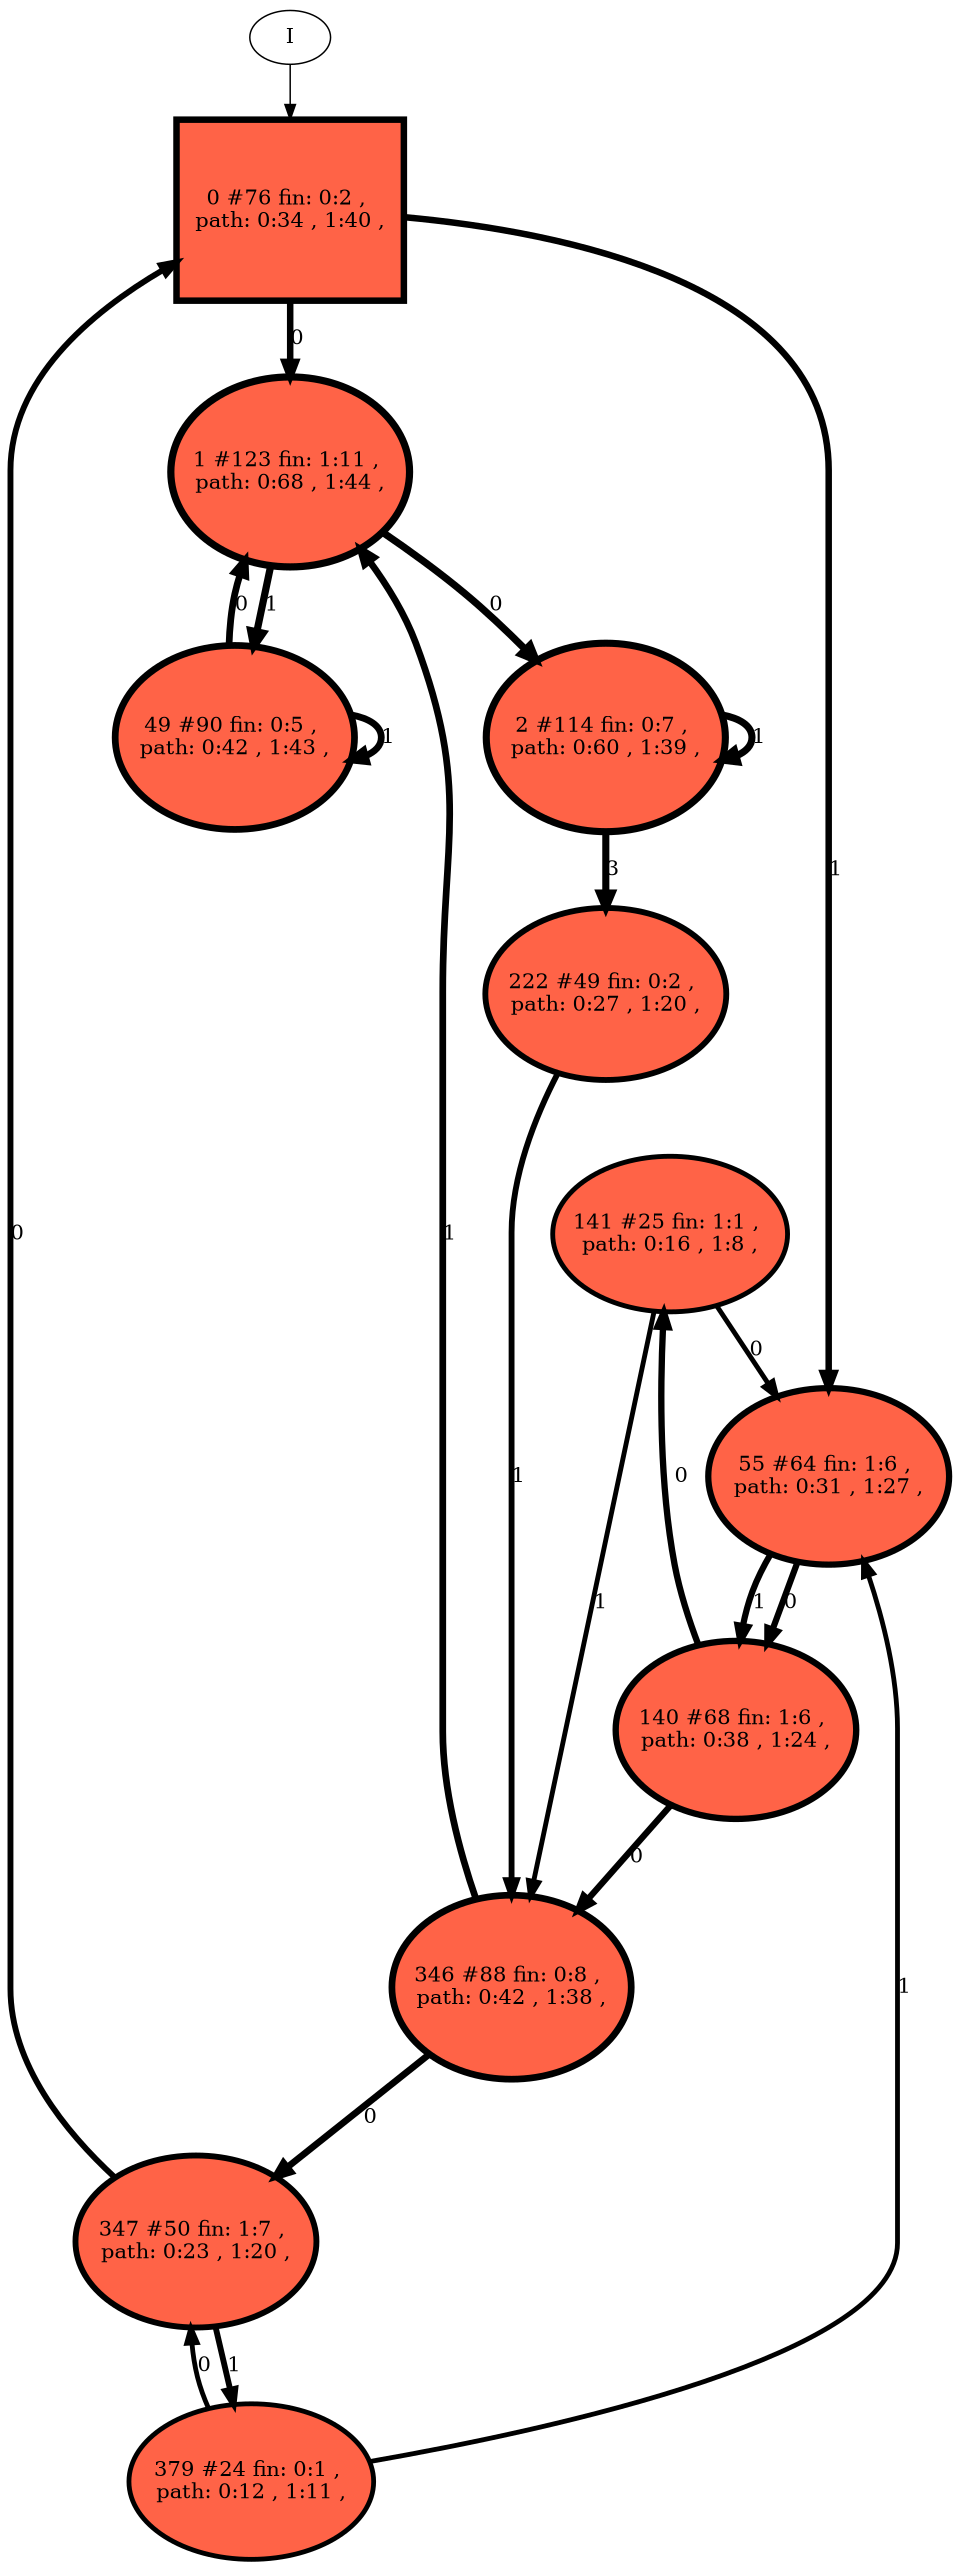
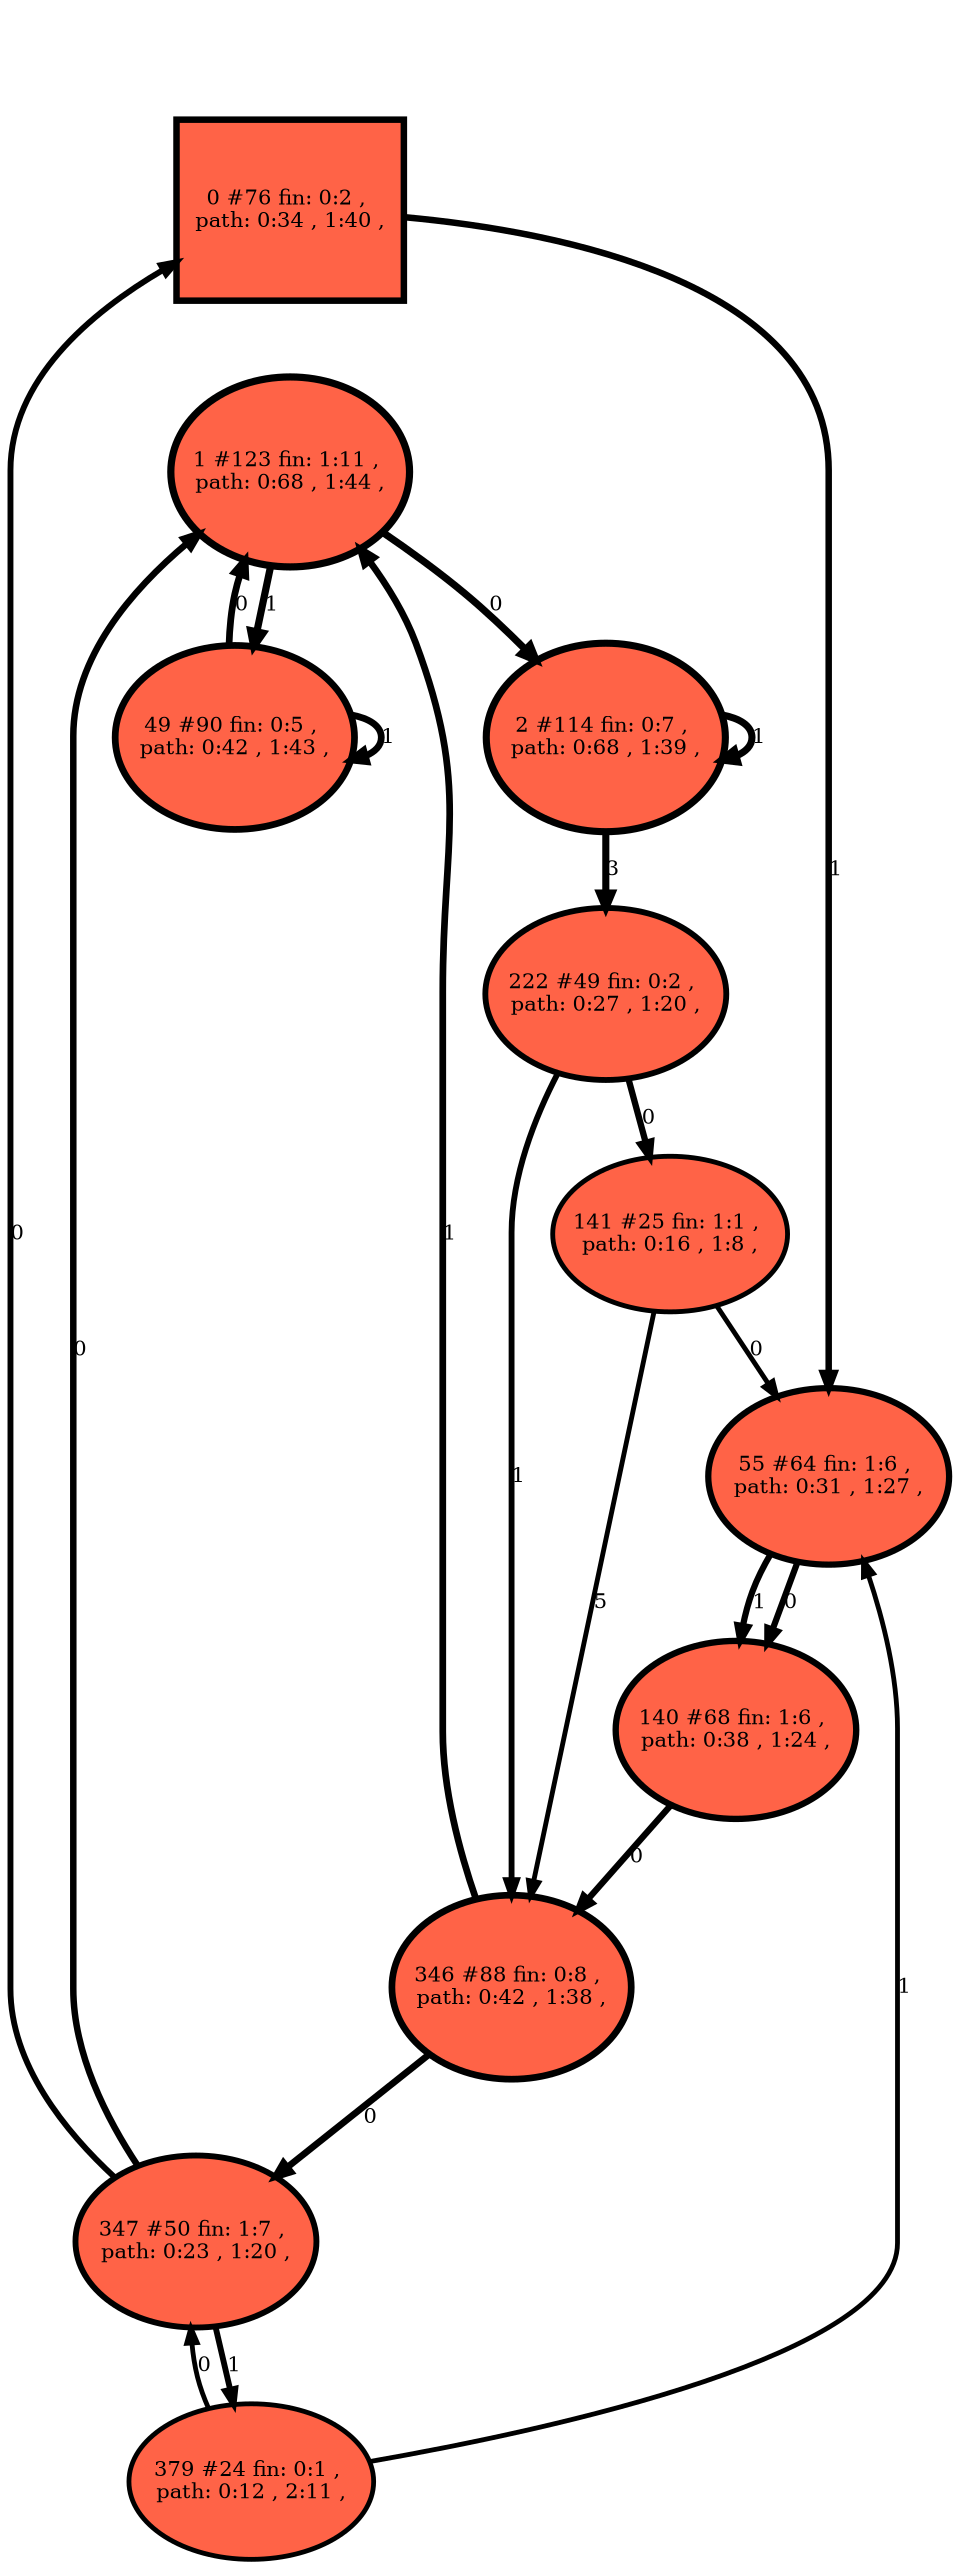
(290, 37) -> none
(290, 331) -> (73, 1343)
(606, 737) -> (606, 737)
(665, 1488) -> (637, 1111)
(604, 1603) -> (604, 1603)
(251, 2482) -> (251, 2482)
